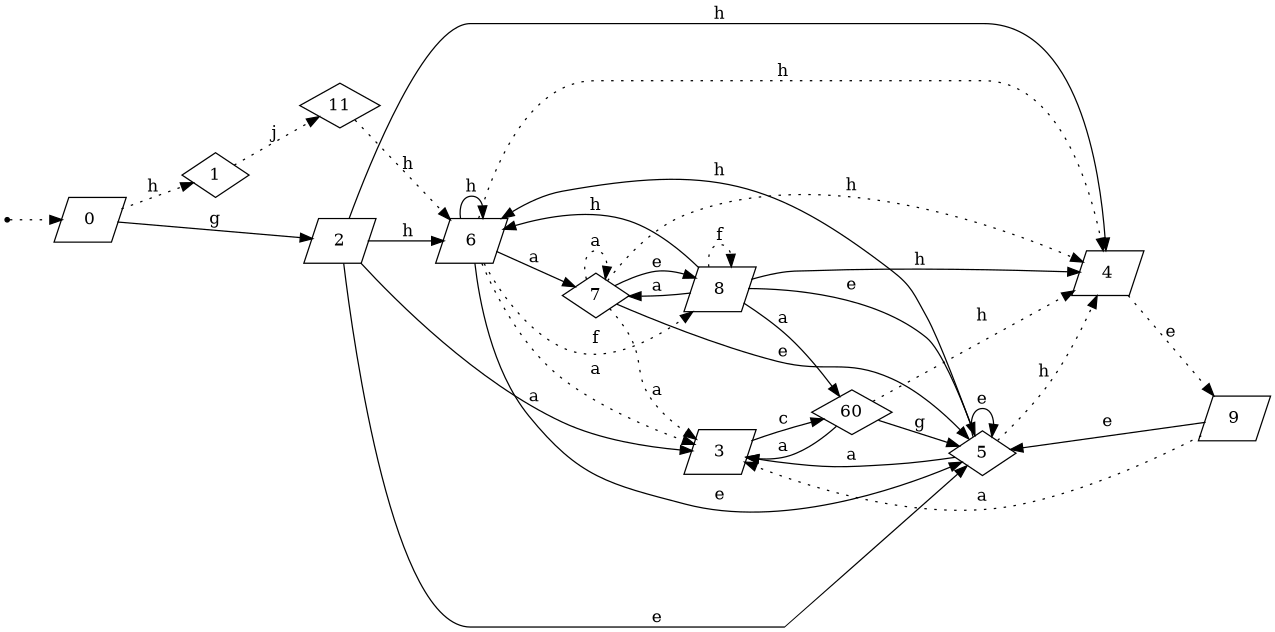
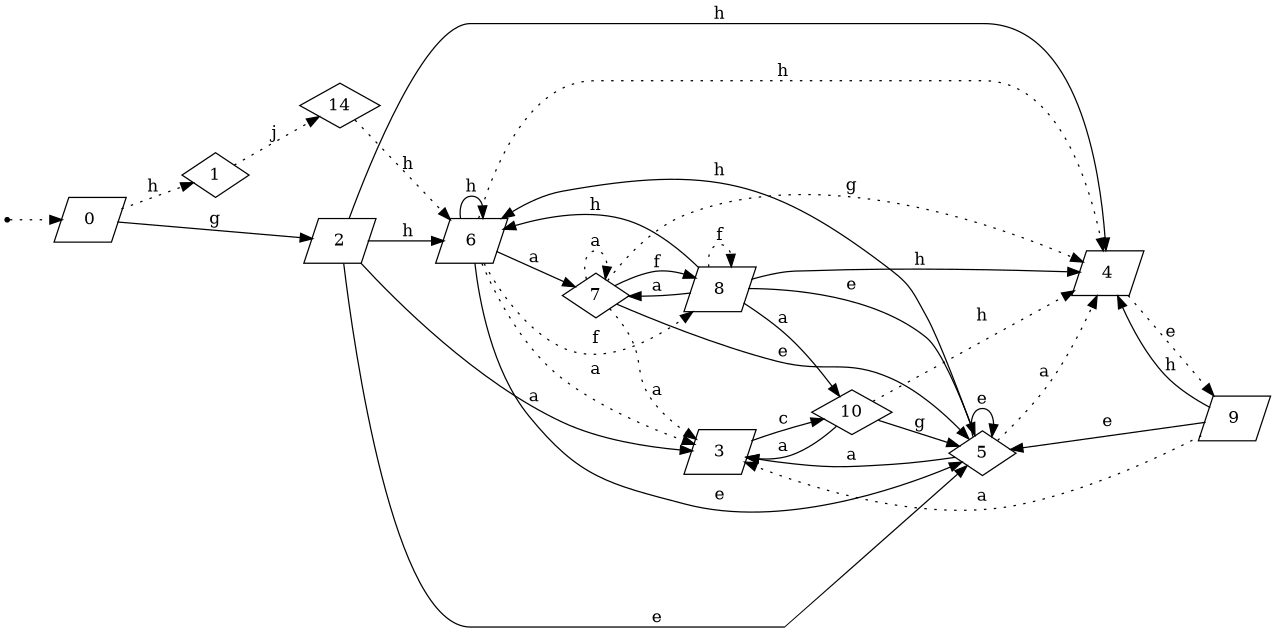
(340, 106) -> (340, 106)
(852, 186) -> (852, 186)
(657, 263) -> (657, 263)
none -> (1157, 366)
(1045, 372) -> (1045, 372)
(852, 412) -> (852, 412)
